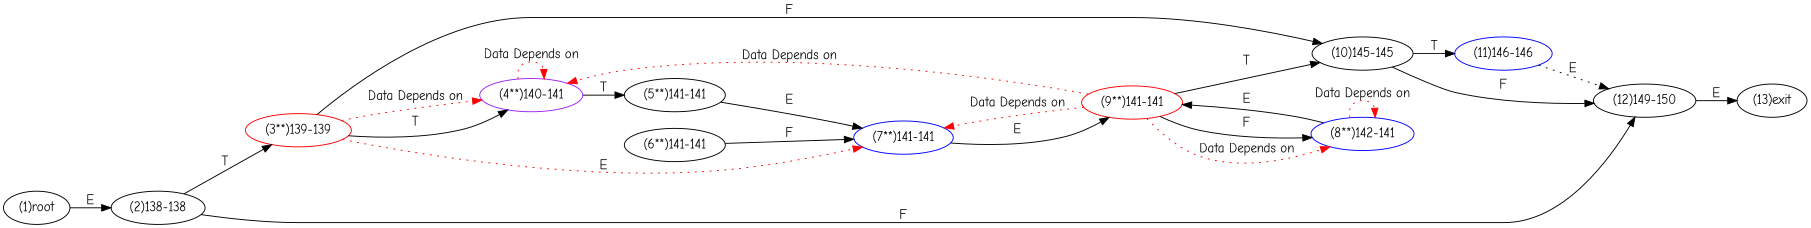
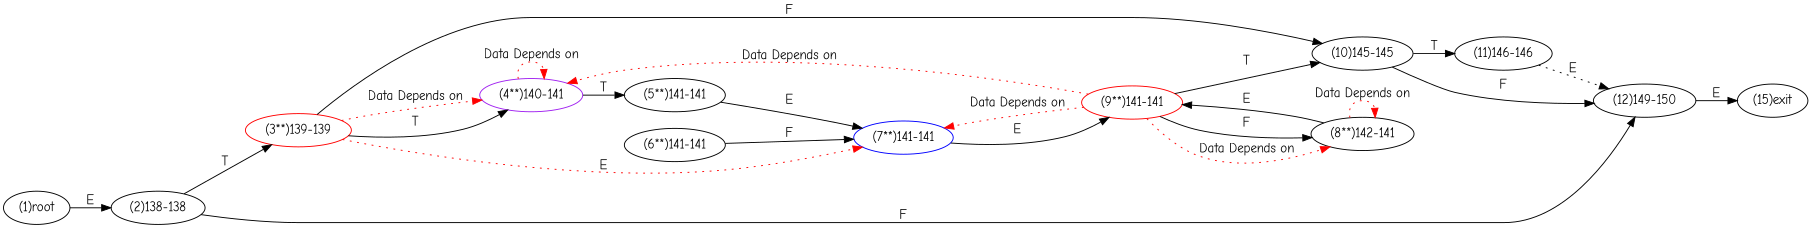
(1503, 54) -> (1503, 54)
(1772, 101) -> (1773, 101)
(1363, 134) -> (1363, 134)
